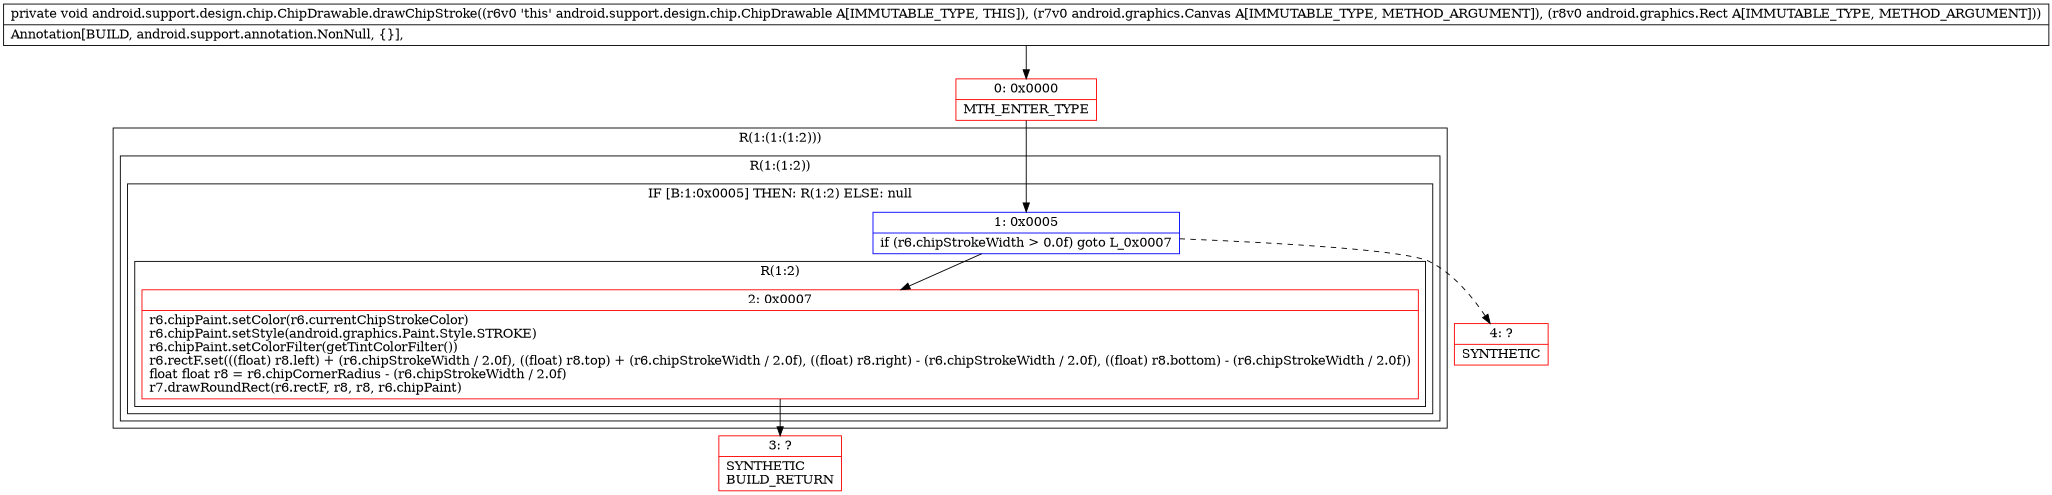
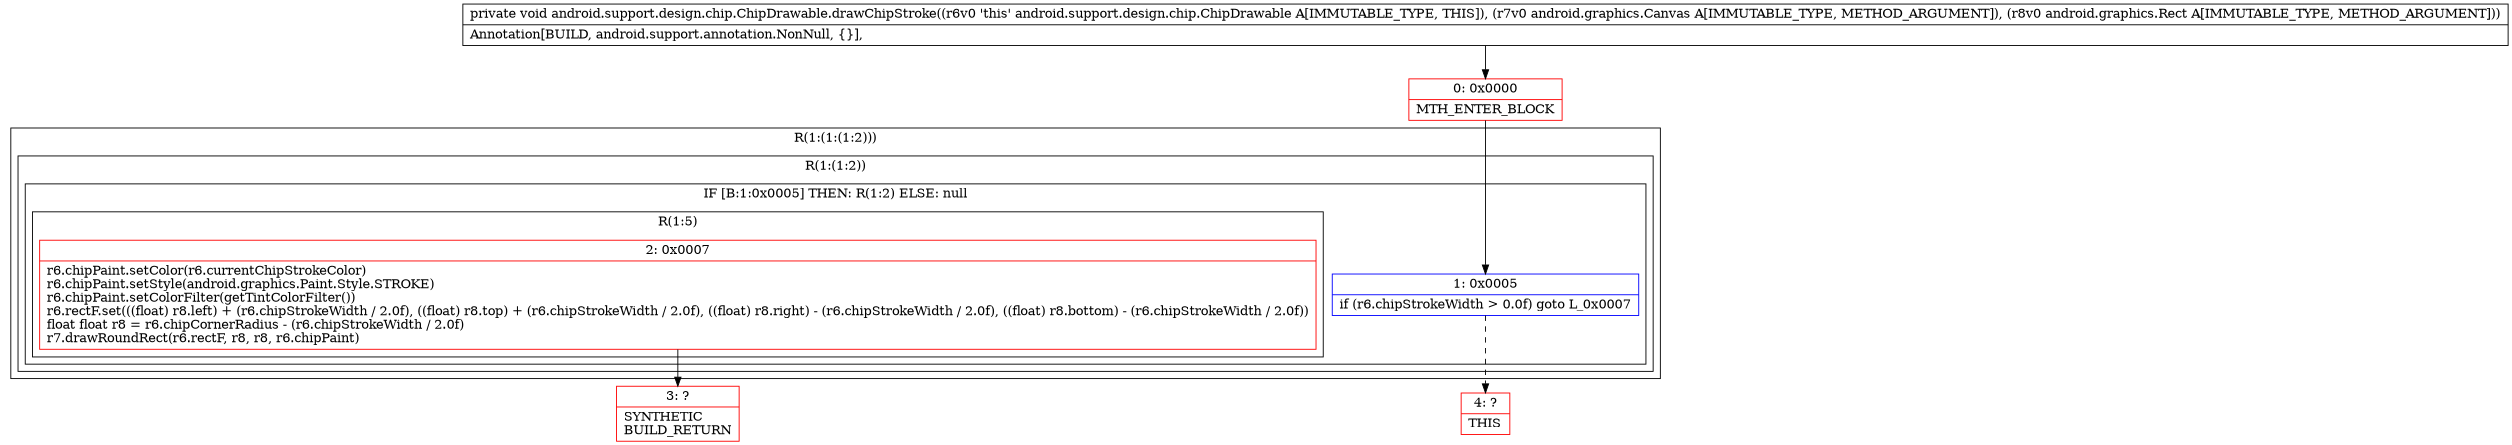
(1026, 110) -> (1485, 110)
(946, 270) -> none
(780, 272) -> (678, 222)
(1501, 354) -> (1485, 424)
